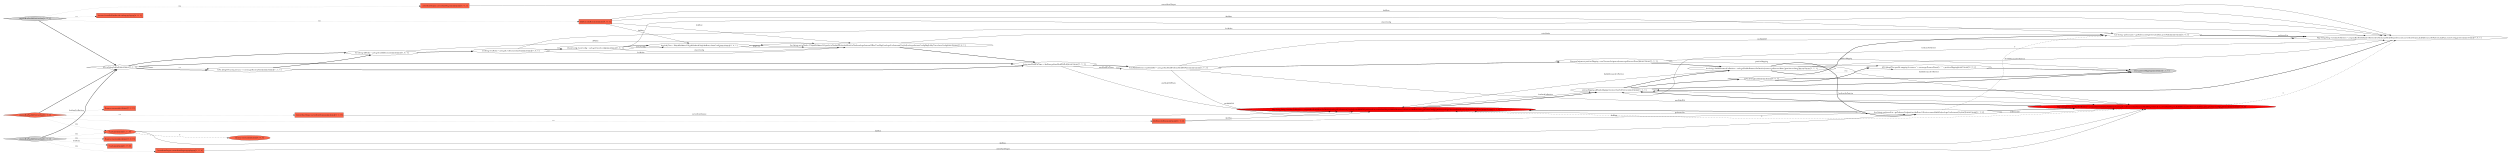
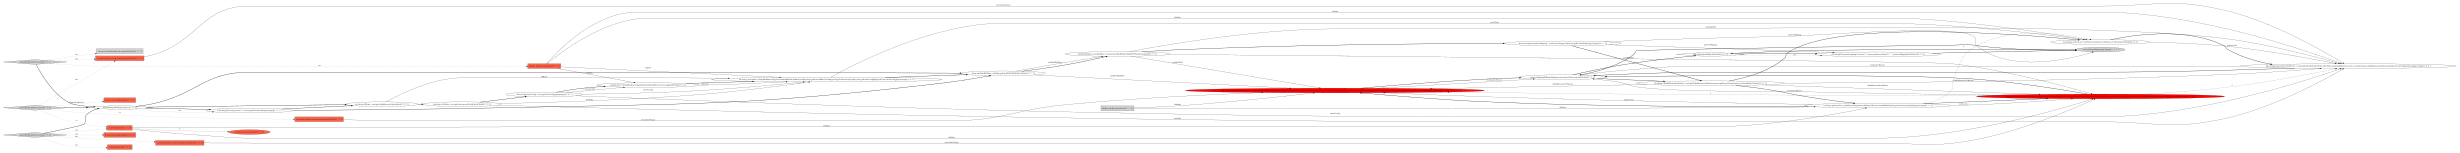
(120, 16) -> (120, 51)
(1962, 78) -> (1904, 49)
(35, 115) -> (35, 108)
(599, 121) -> (77, 84)
(1169, 121) -> (1117, 108)
(120, 132) -> (120, 128)
(77, 141) -> (77, 145)
